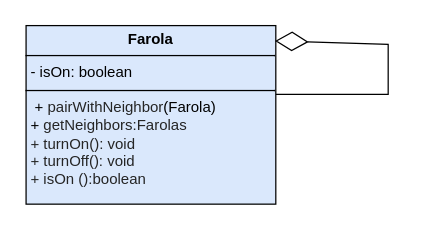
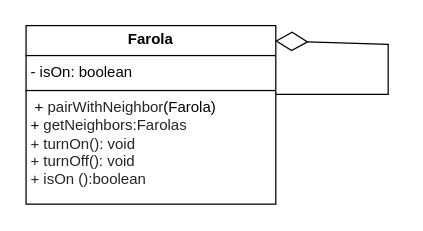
(151, 115) -> (151, 115)
